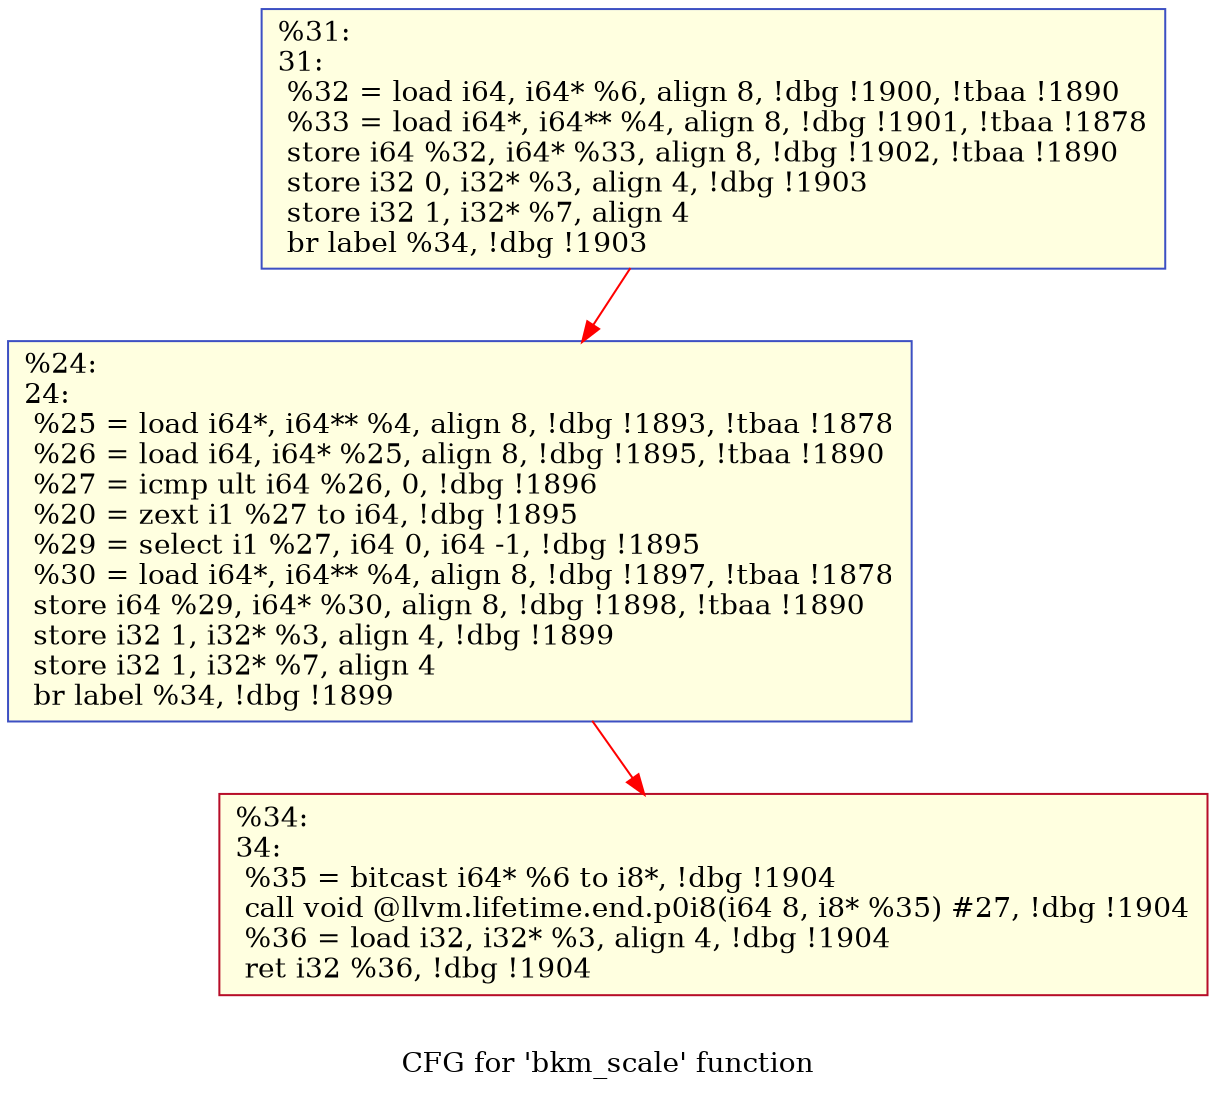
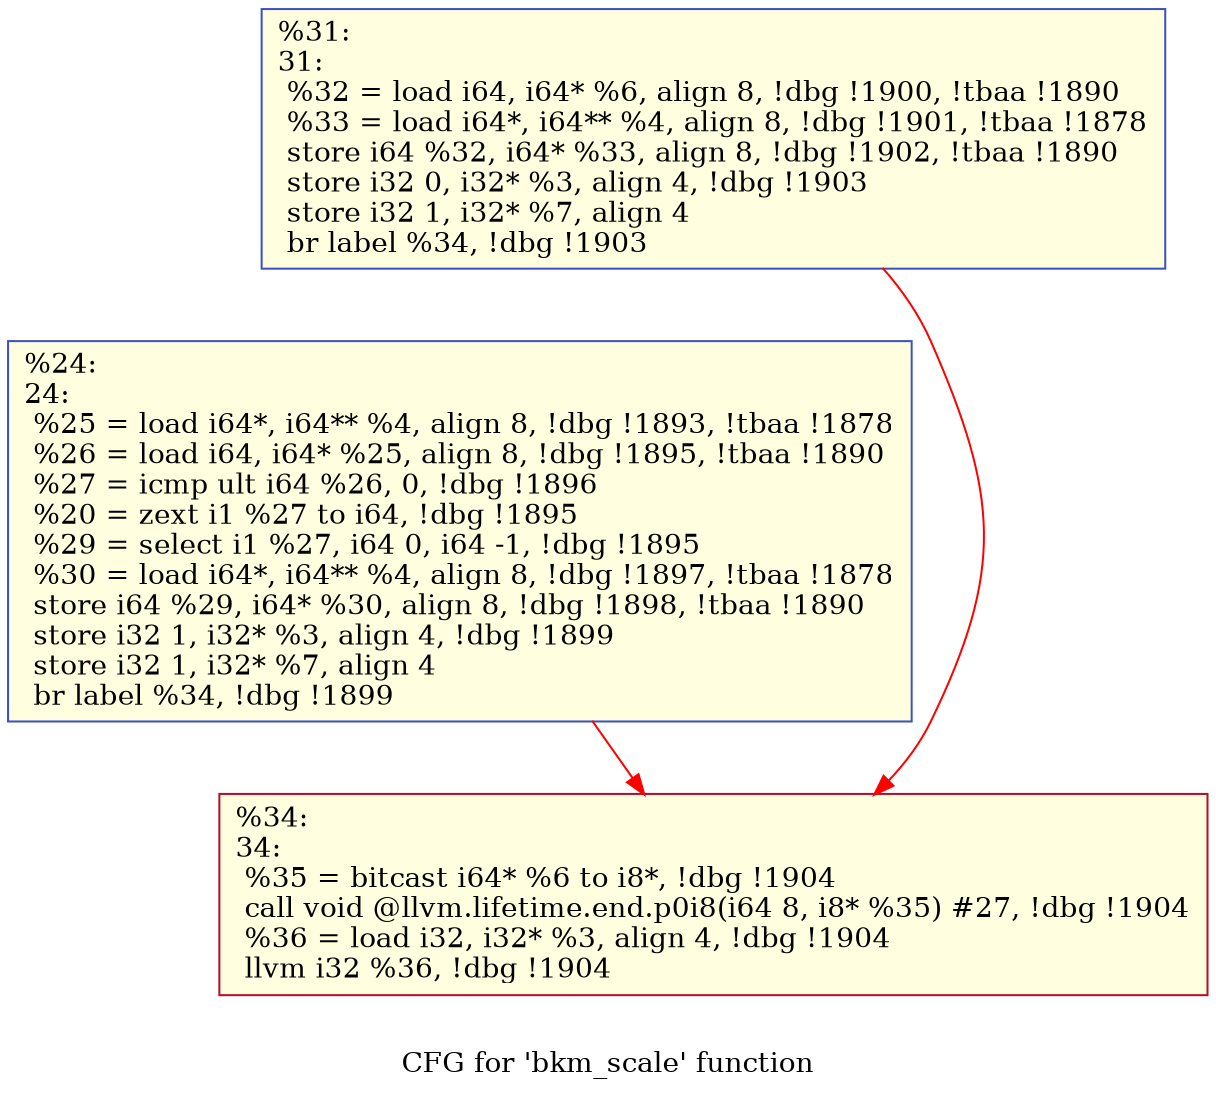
(612, 296) -> (983, 524)
(415, 969) -> (424, 969)
